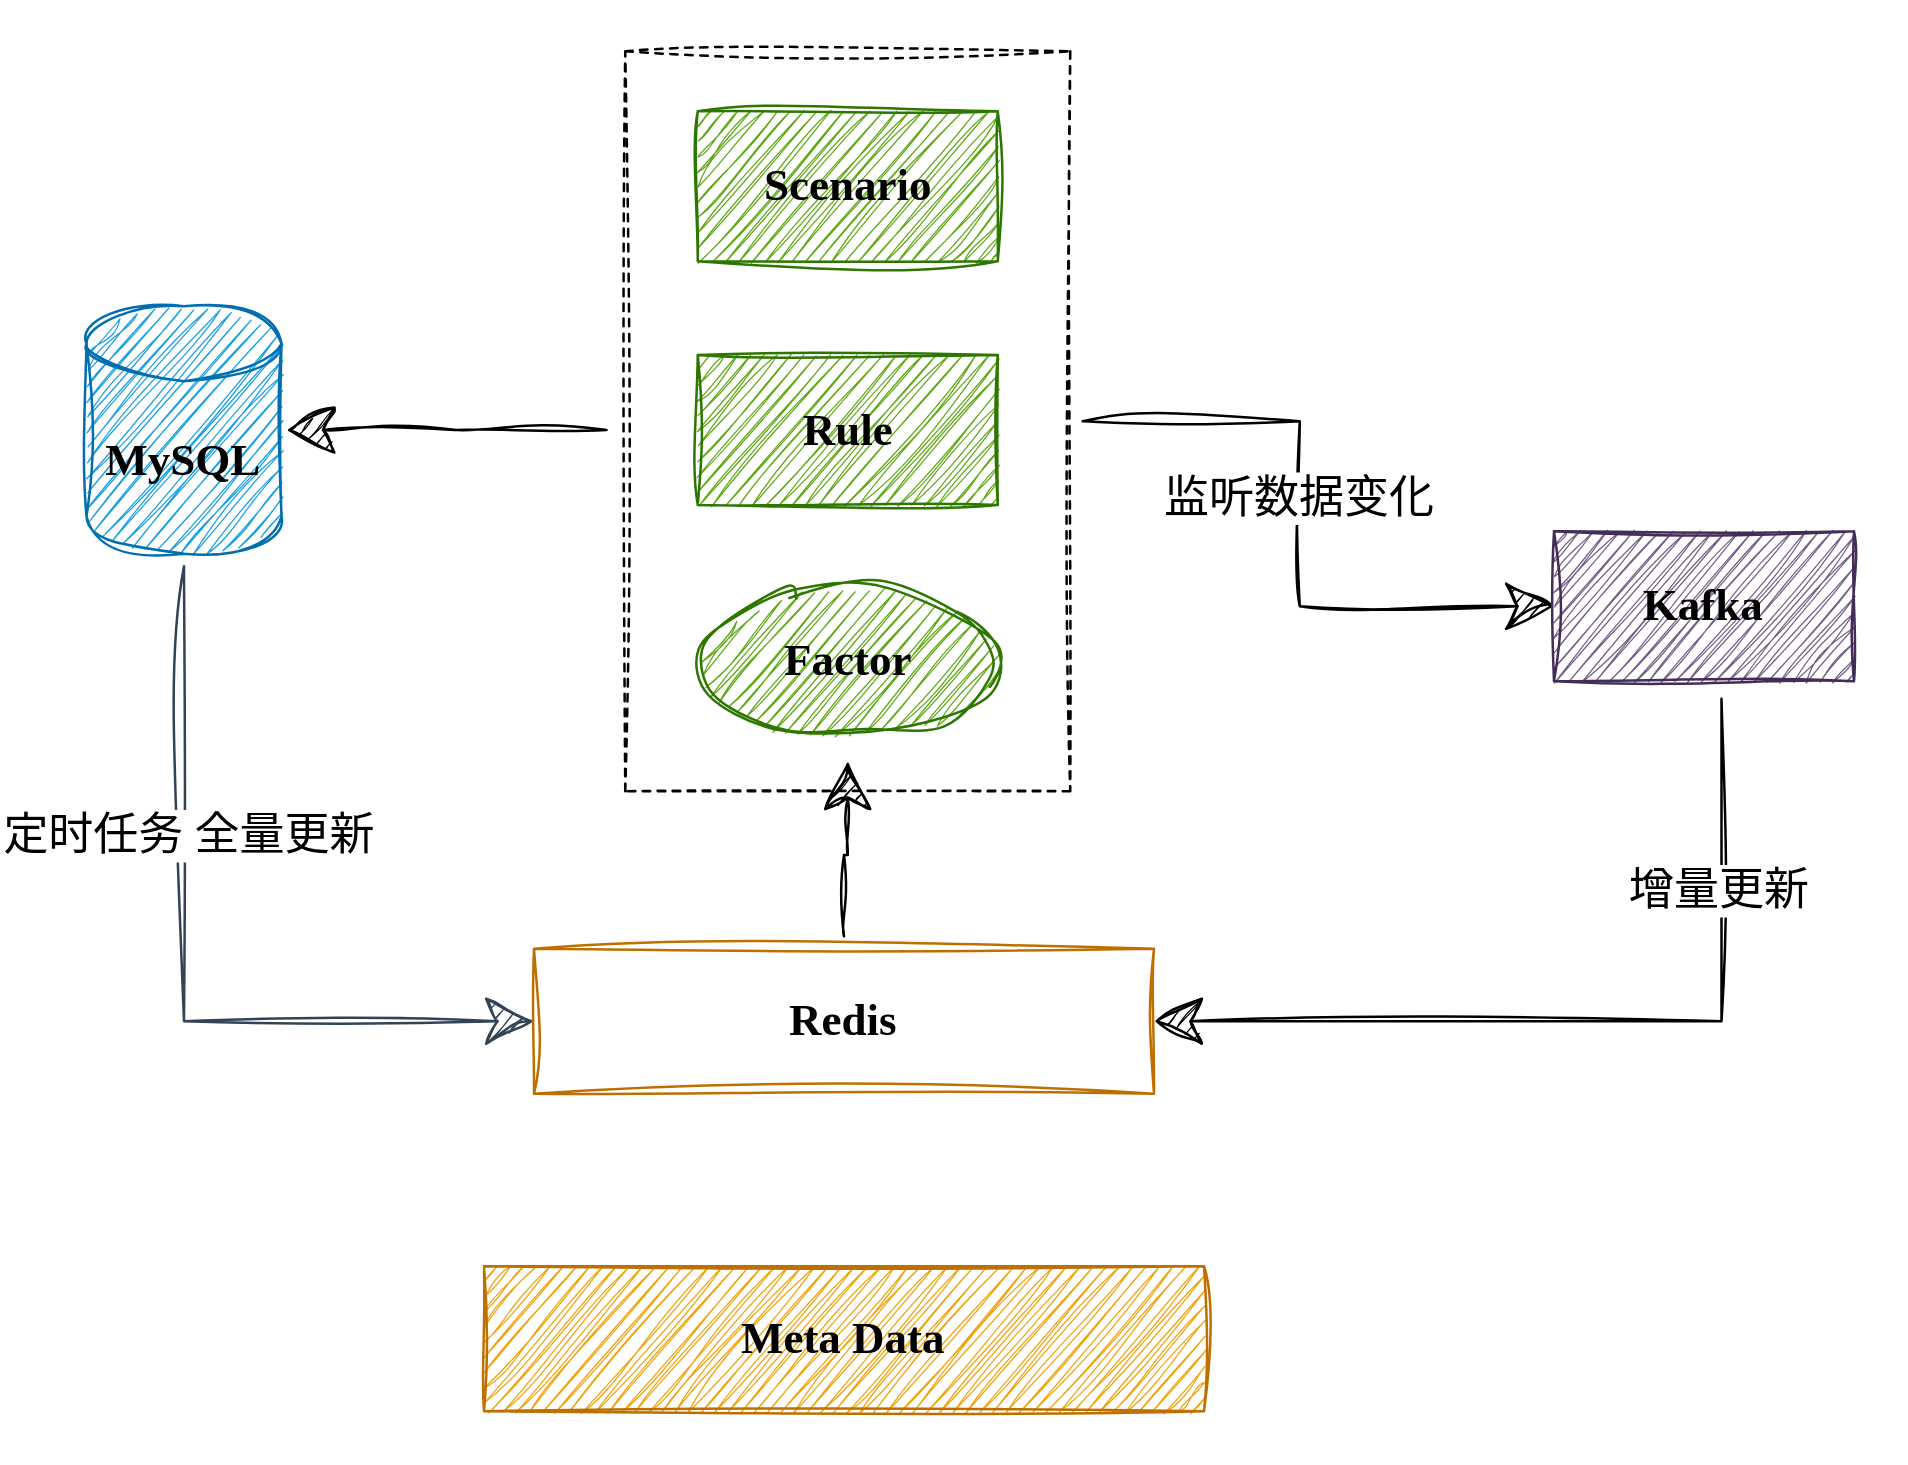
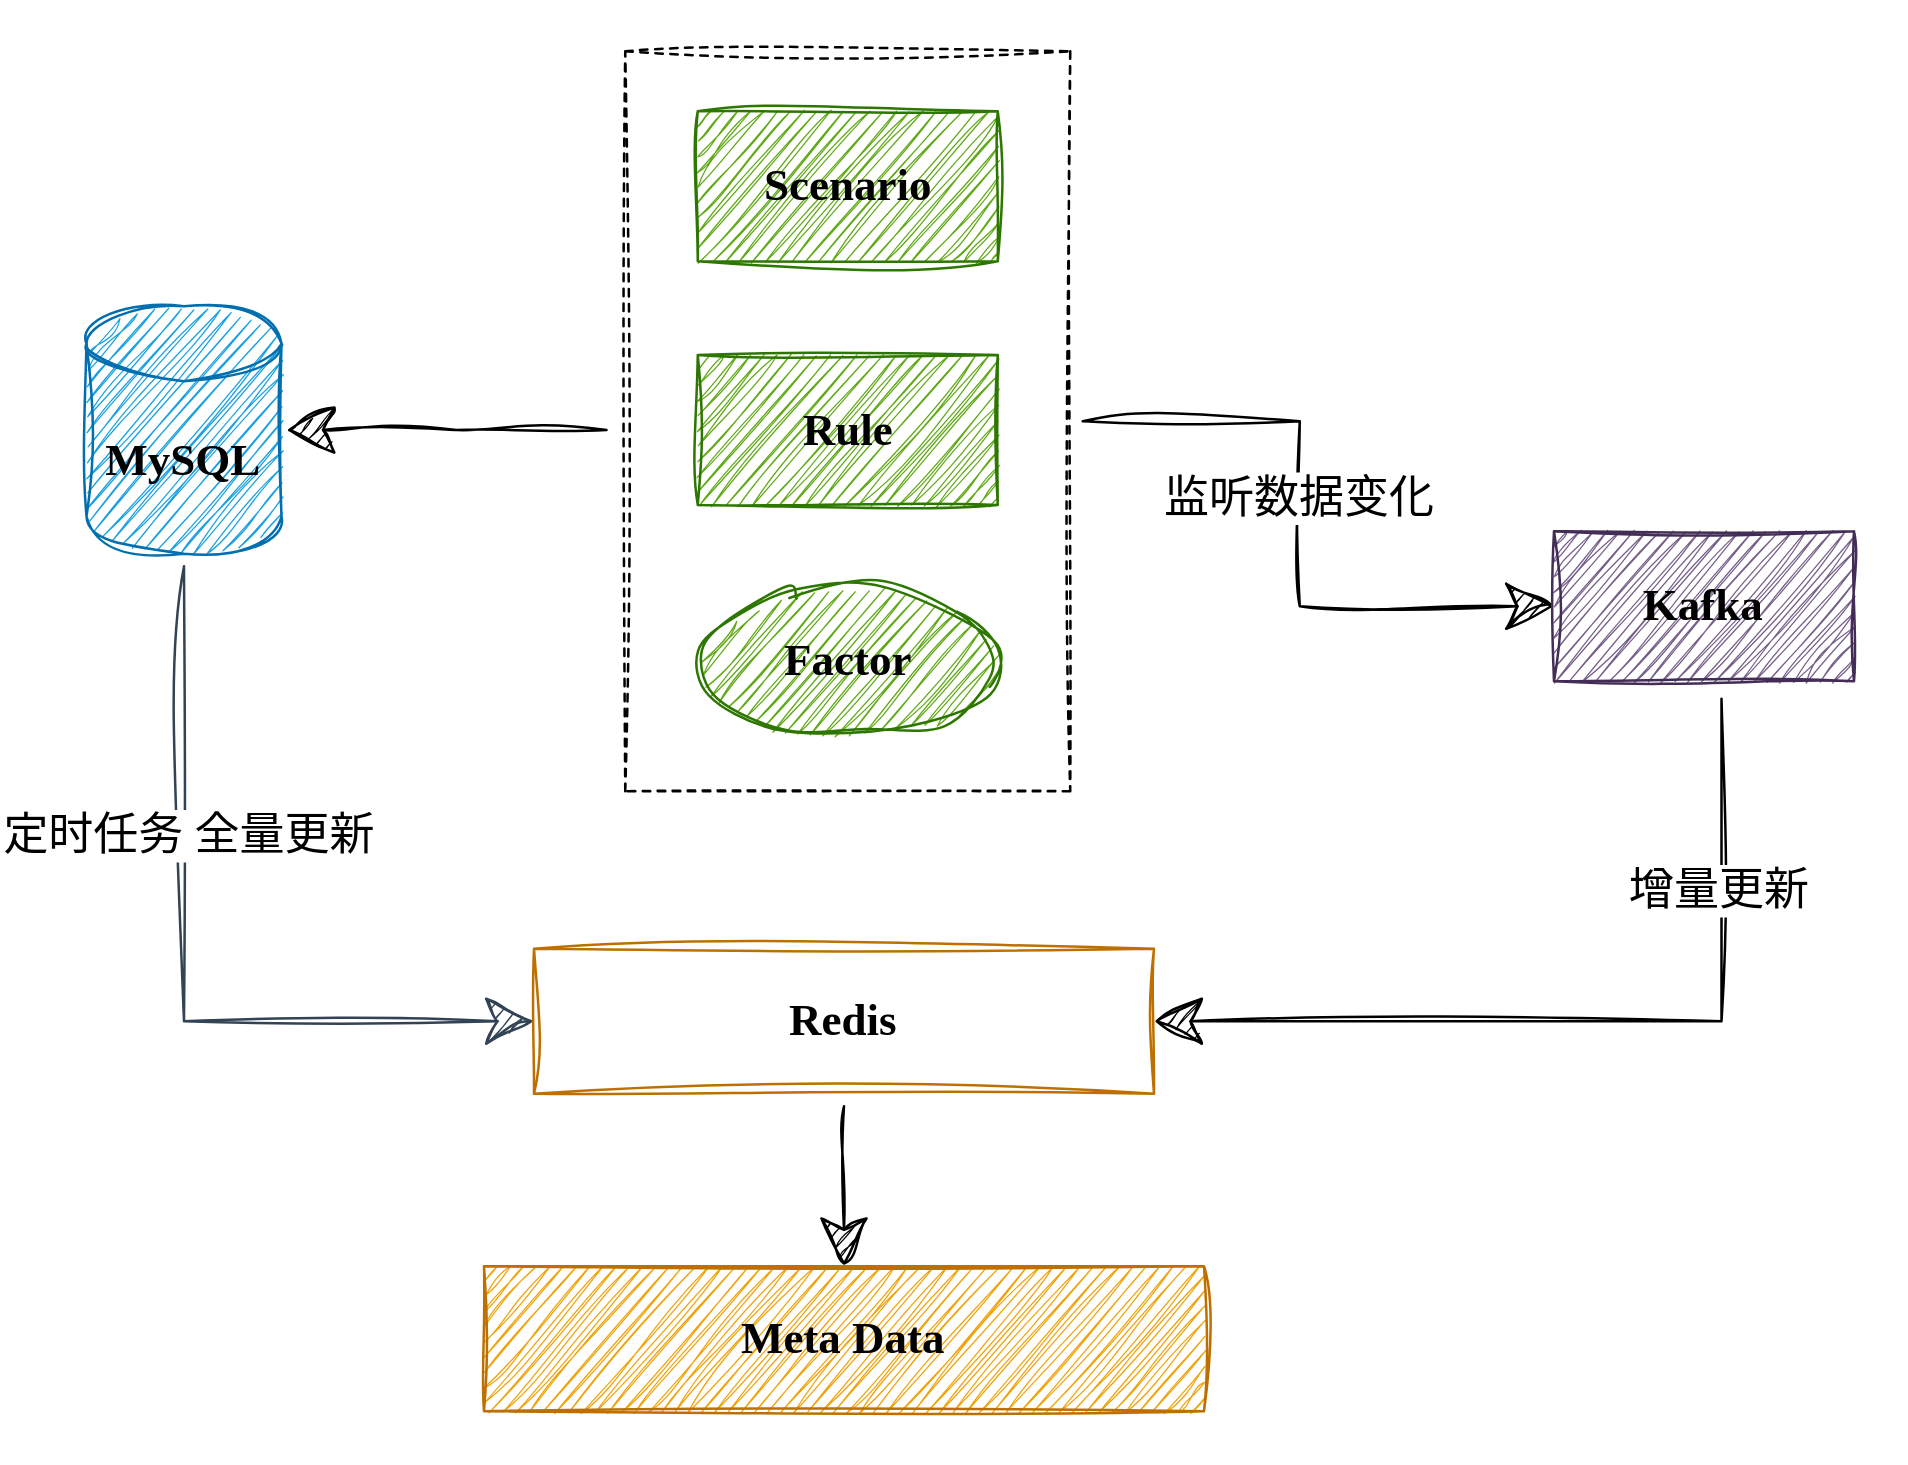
(844, 866) -> (844, 1167)
